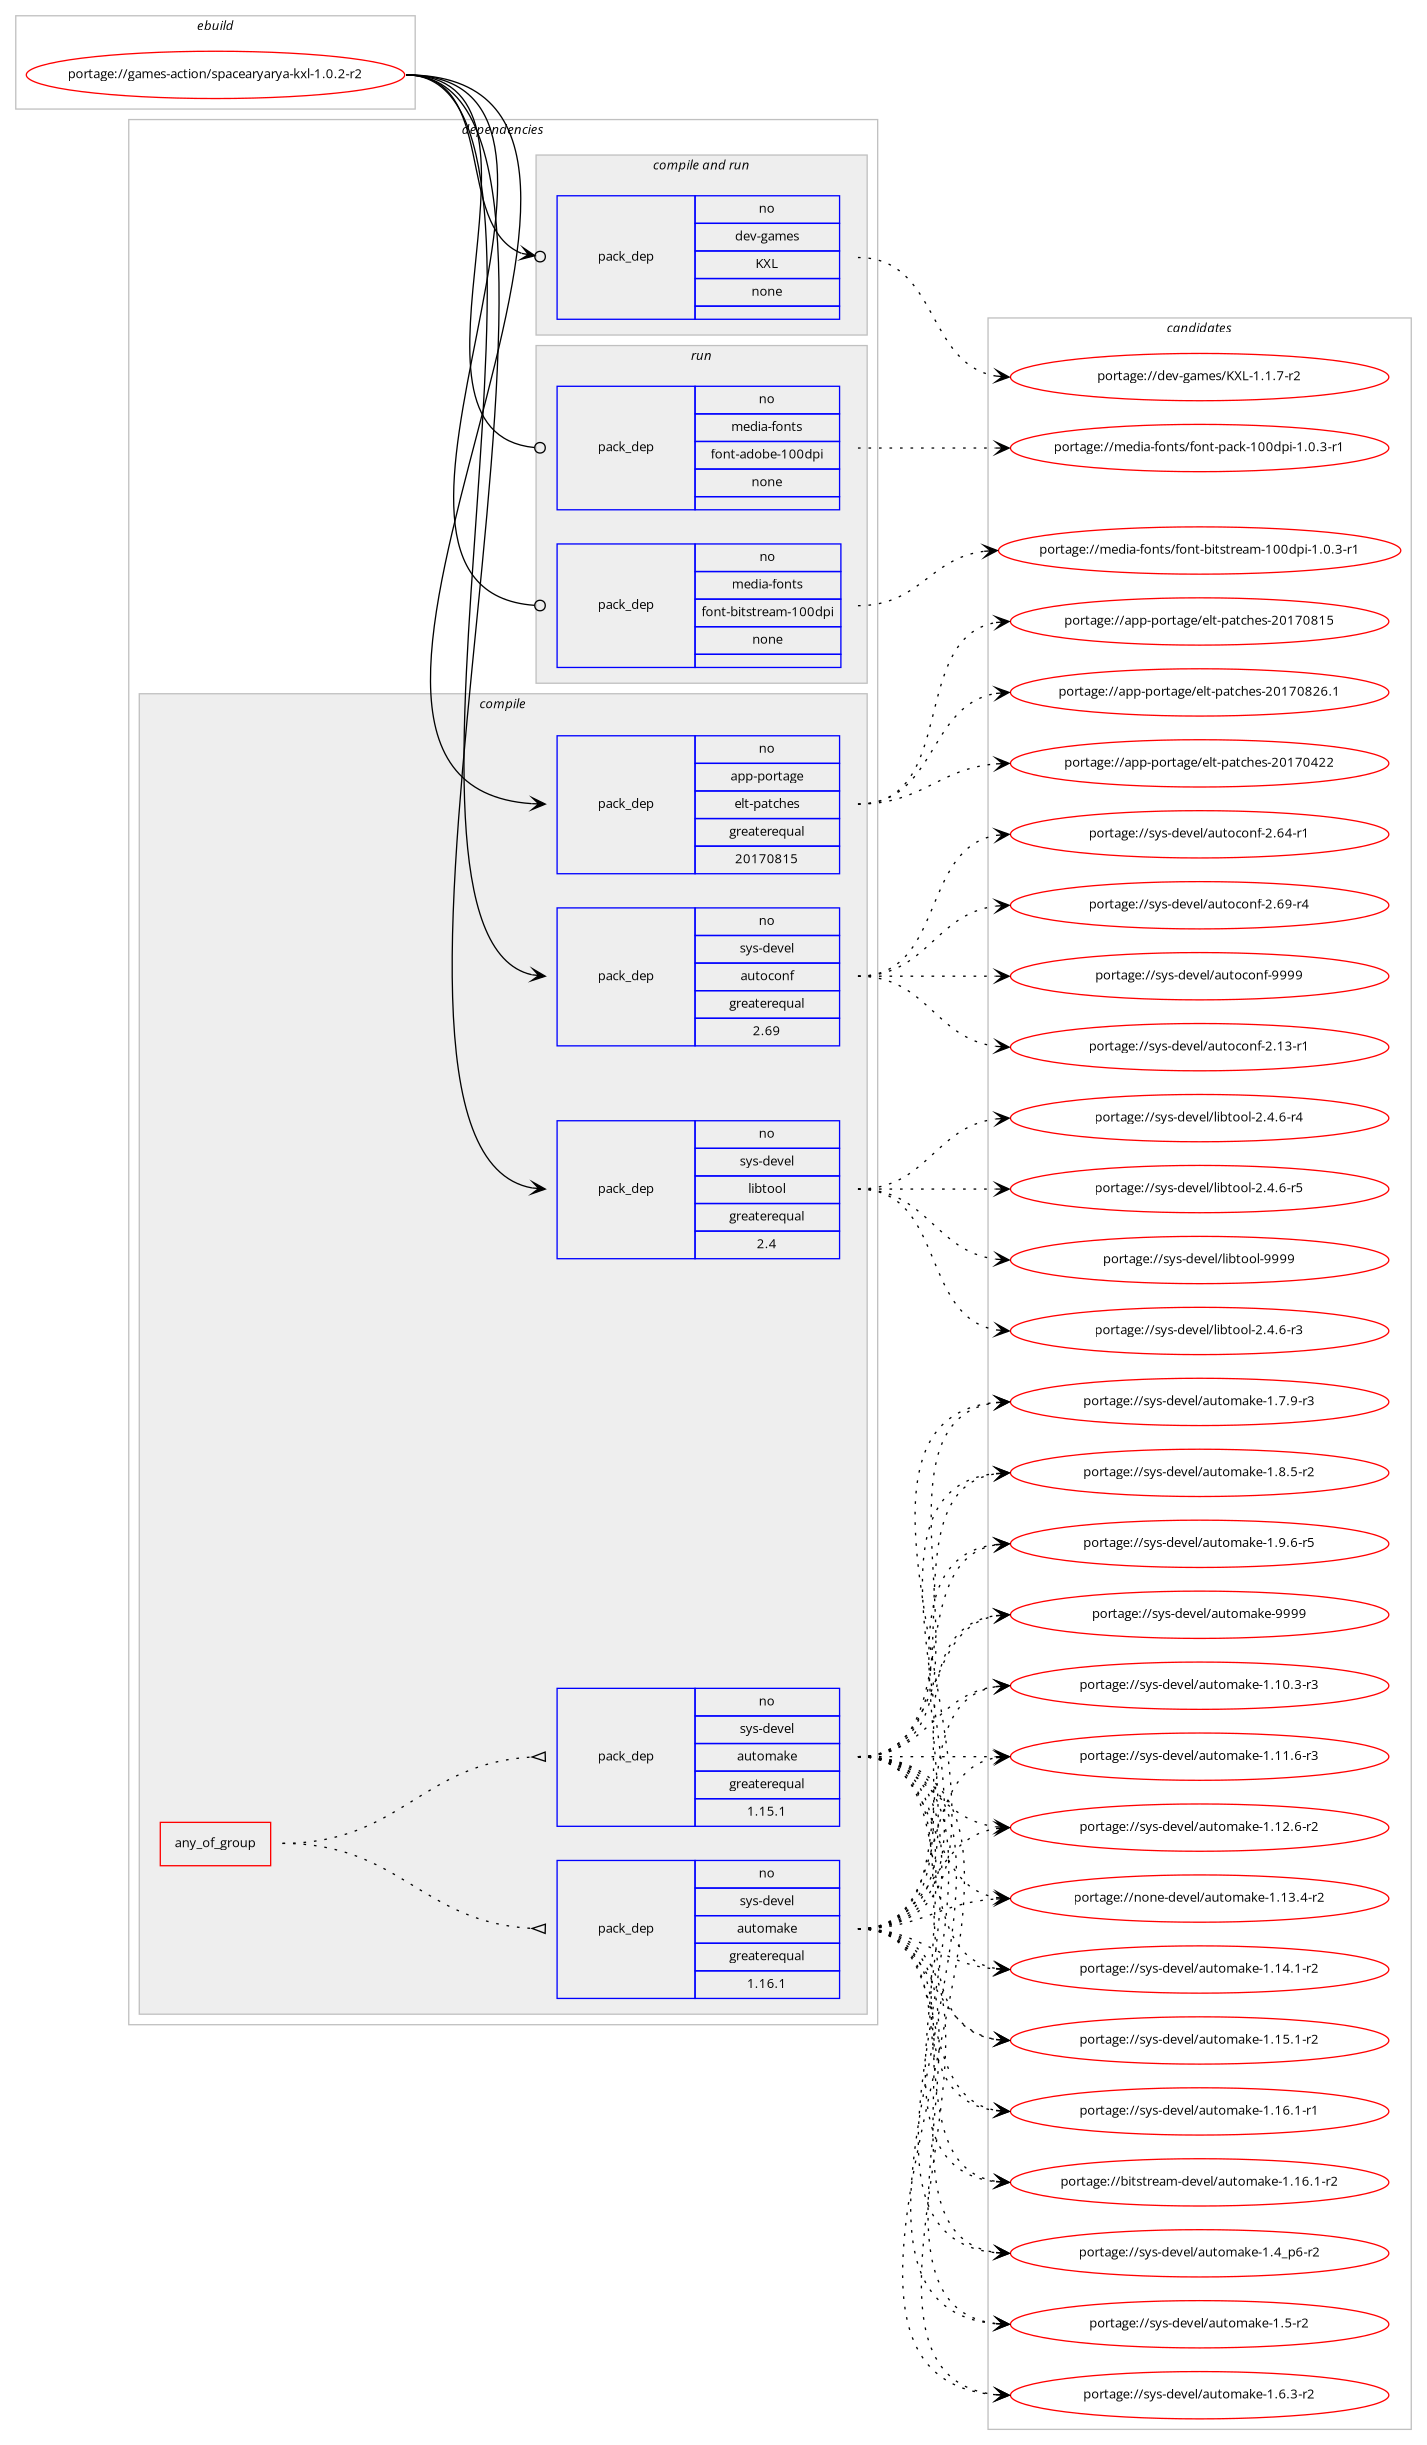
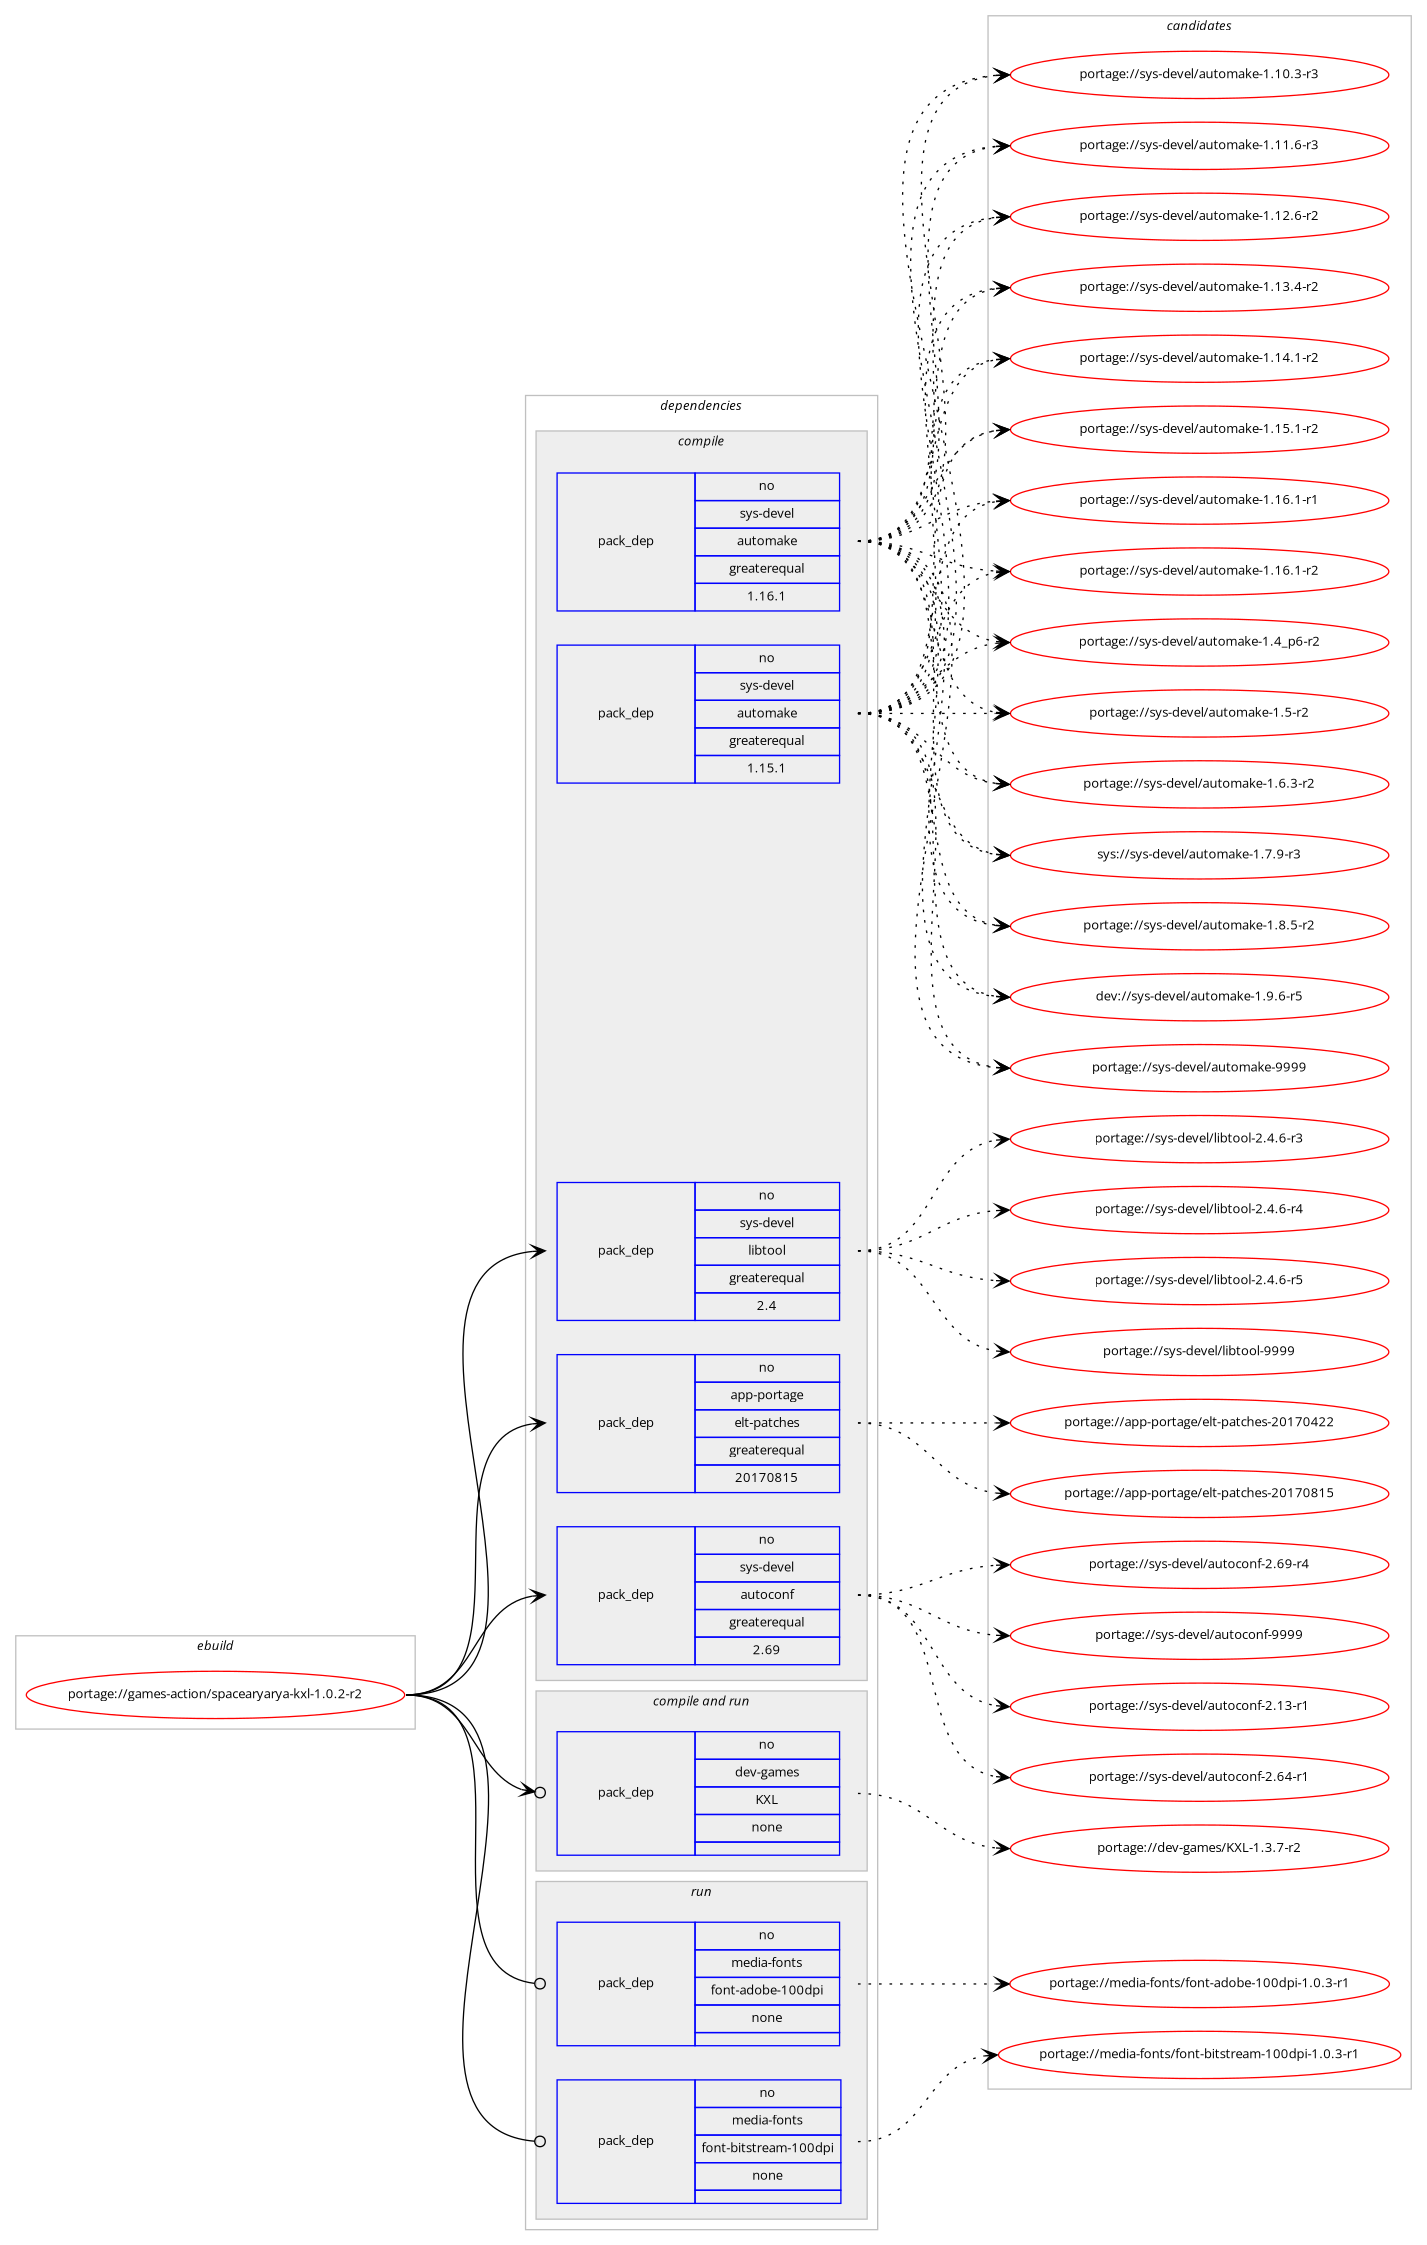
(1200, 377) -> (1200, 1849)
(1200, 448) -> (1200, 1984)
(1200, 692) -> none
(1200, 1402) -> (1200, 855)
(1200, 1544) -> (1200, 997)
(215, 1843) -> none
(1200, 1899) -> (1200, 288)
(1200, 2182) -> (1200, 572)
